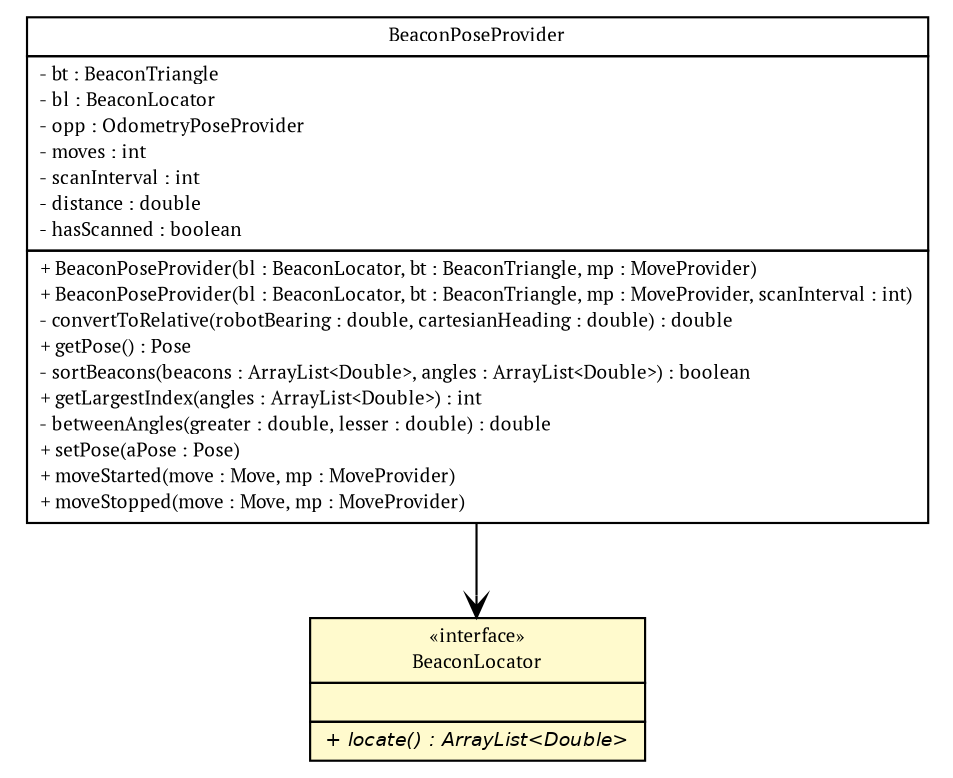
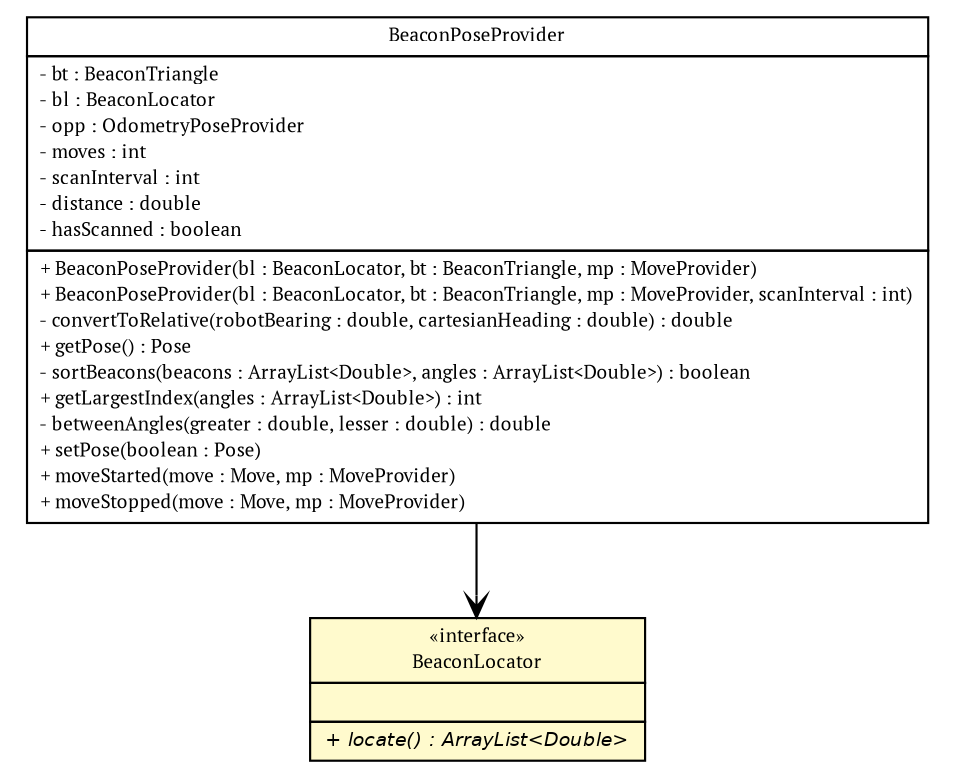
(140, 451) -> (151, 451)
